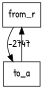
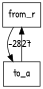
(15, 44) -> (15, 44)
(26, 44) -> (26, 44)
